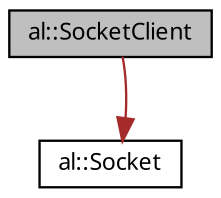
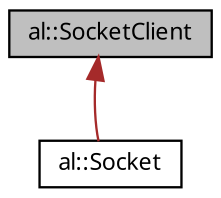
(126, 87) -> (95, 111)
